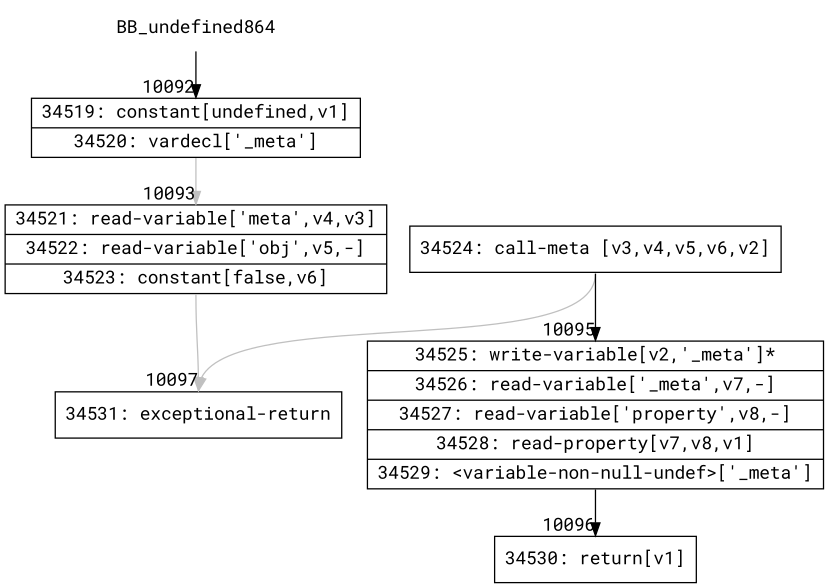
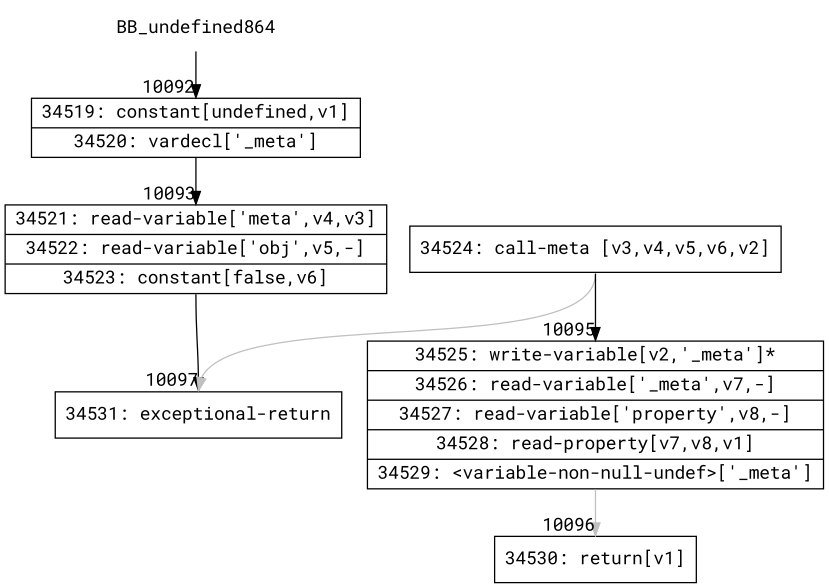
(196, 175) -> (196, 175)
(197, 336) -> (197, 336)
(595, 506) -> (595, 506)
